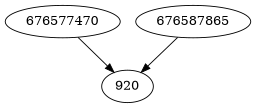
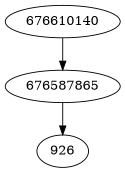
none -> (63, 22)
(63, 22) -> none
(128, 86) -> (63, 151)
